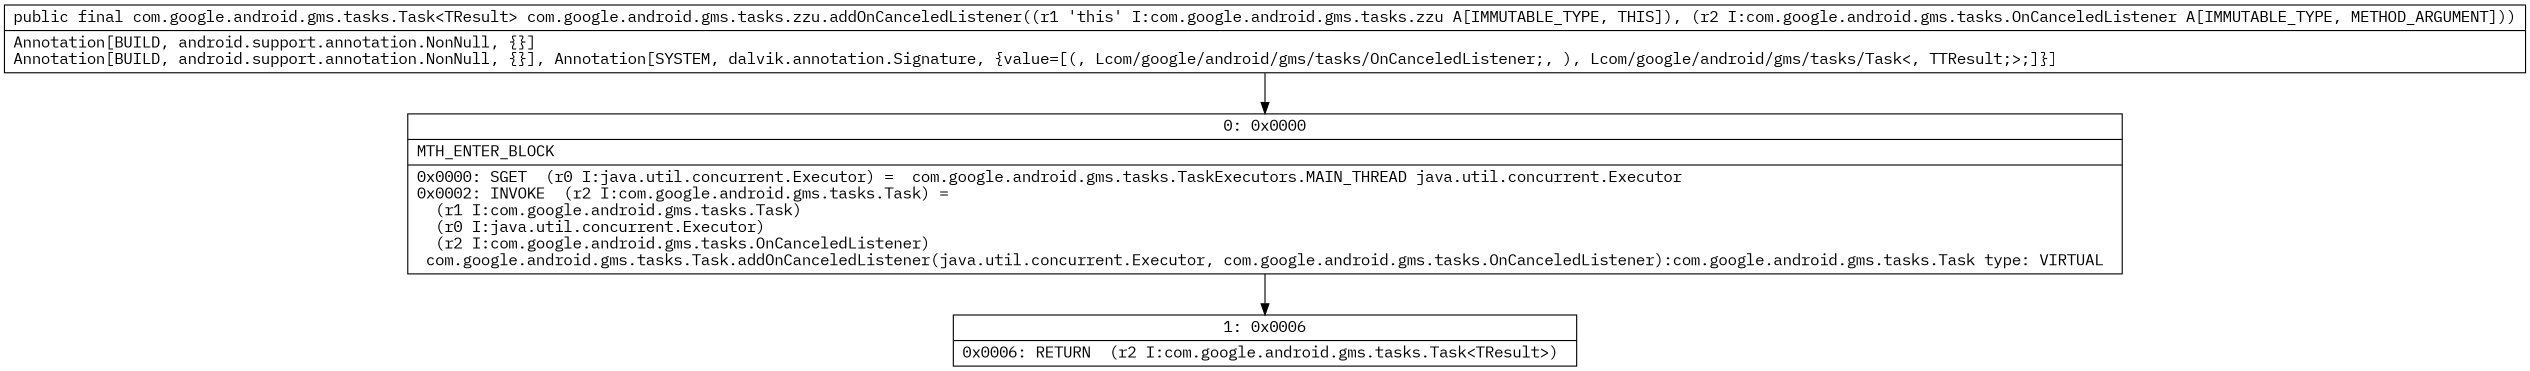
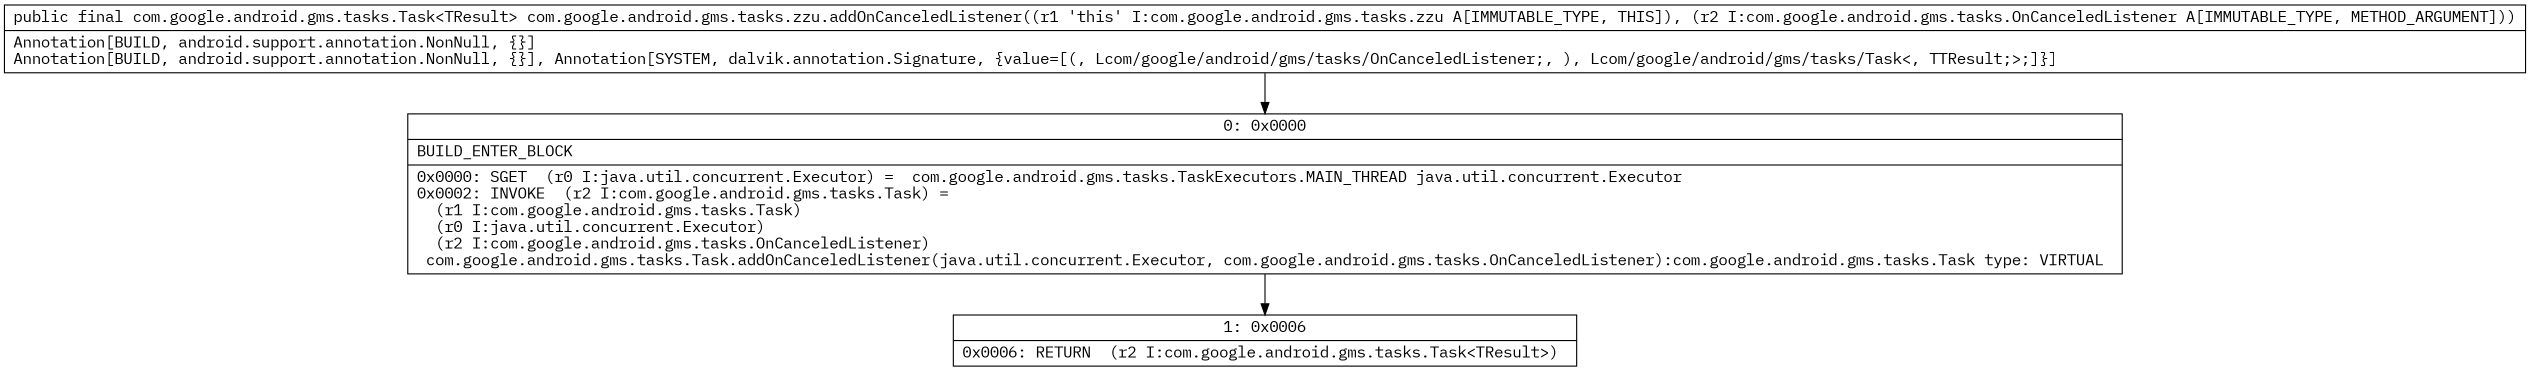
(486, 152) -> (495, 152)
